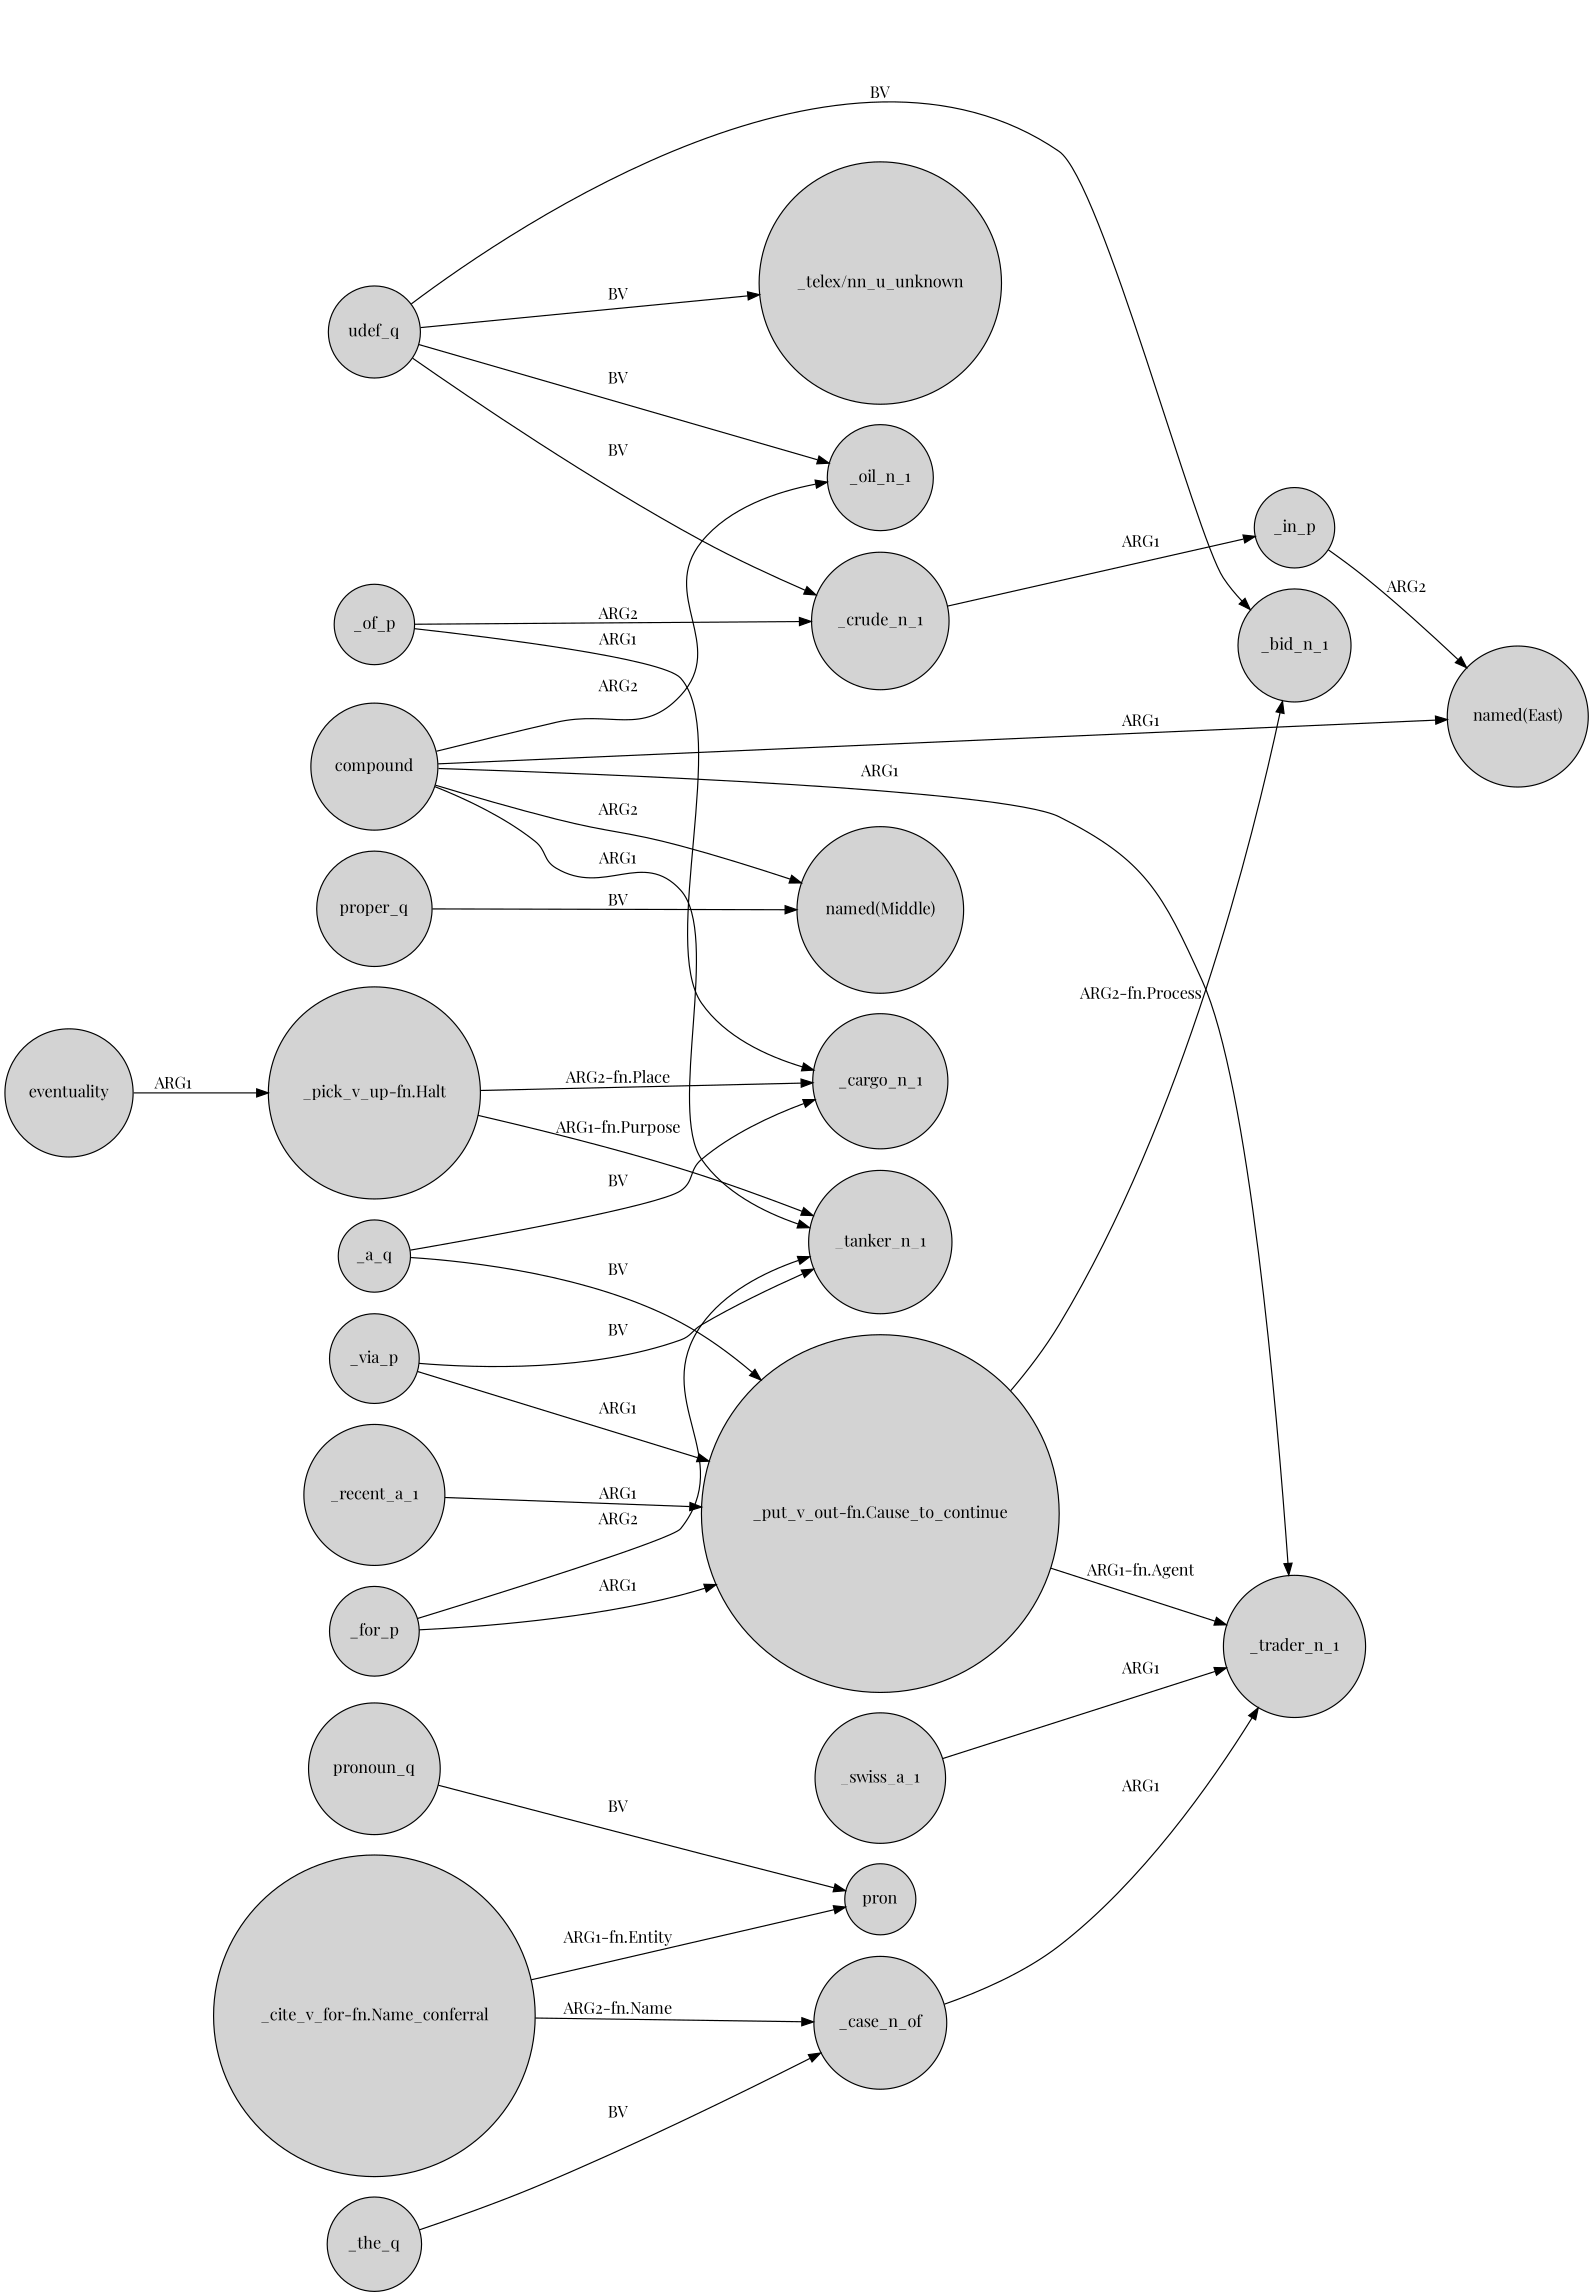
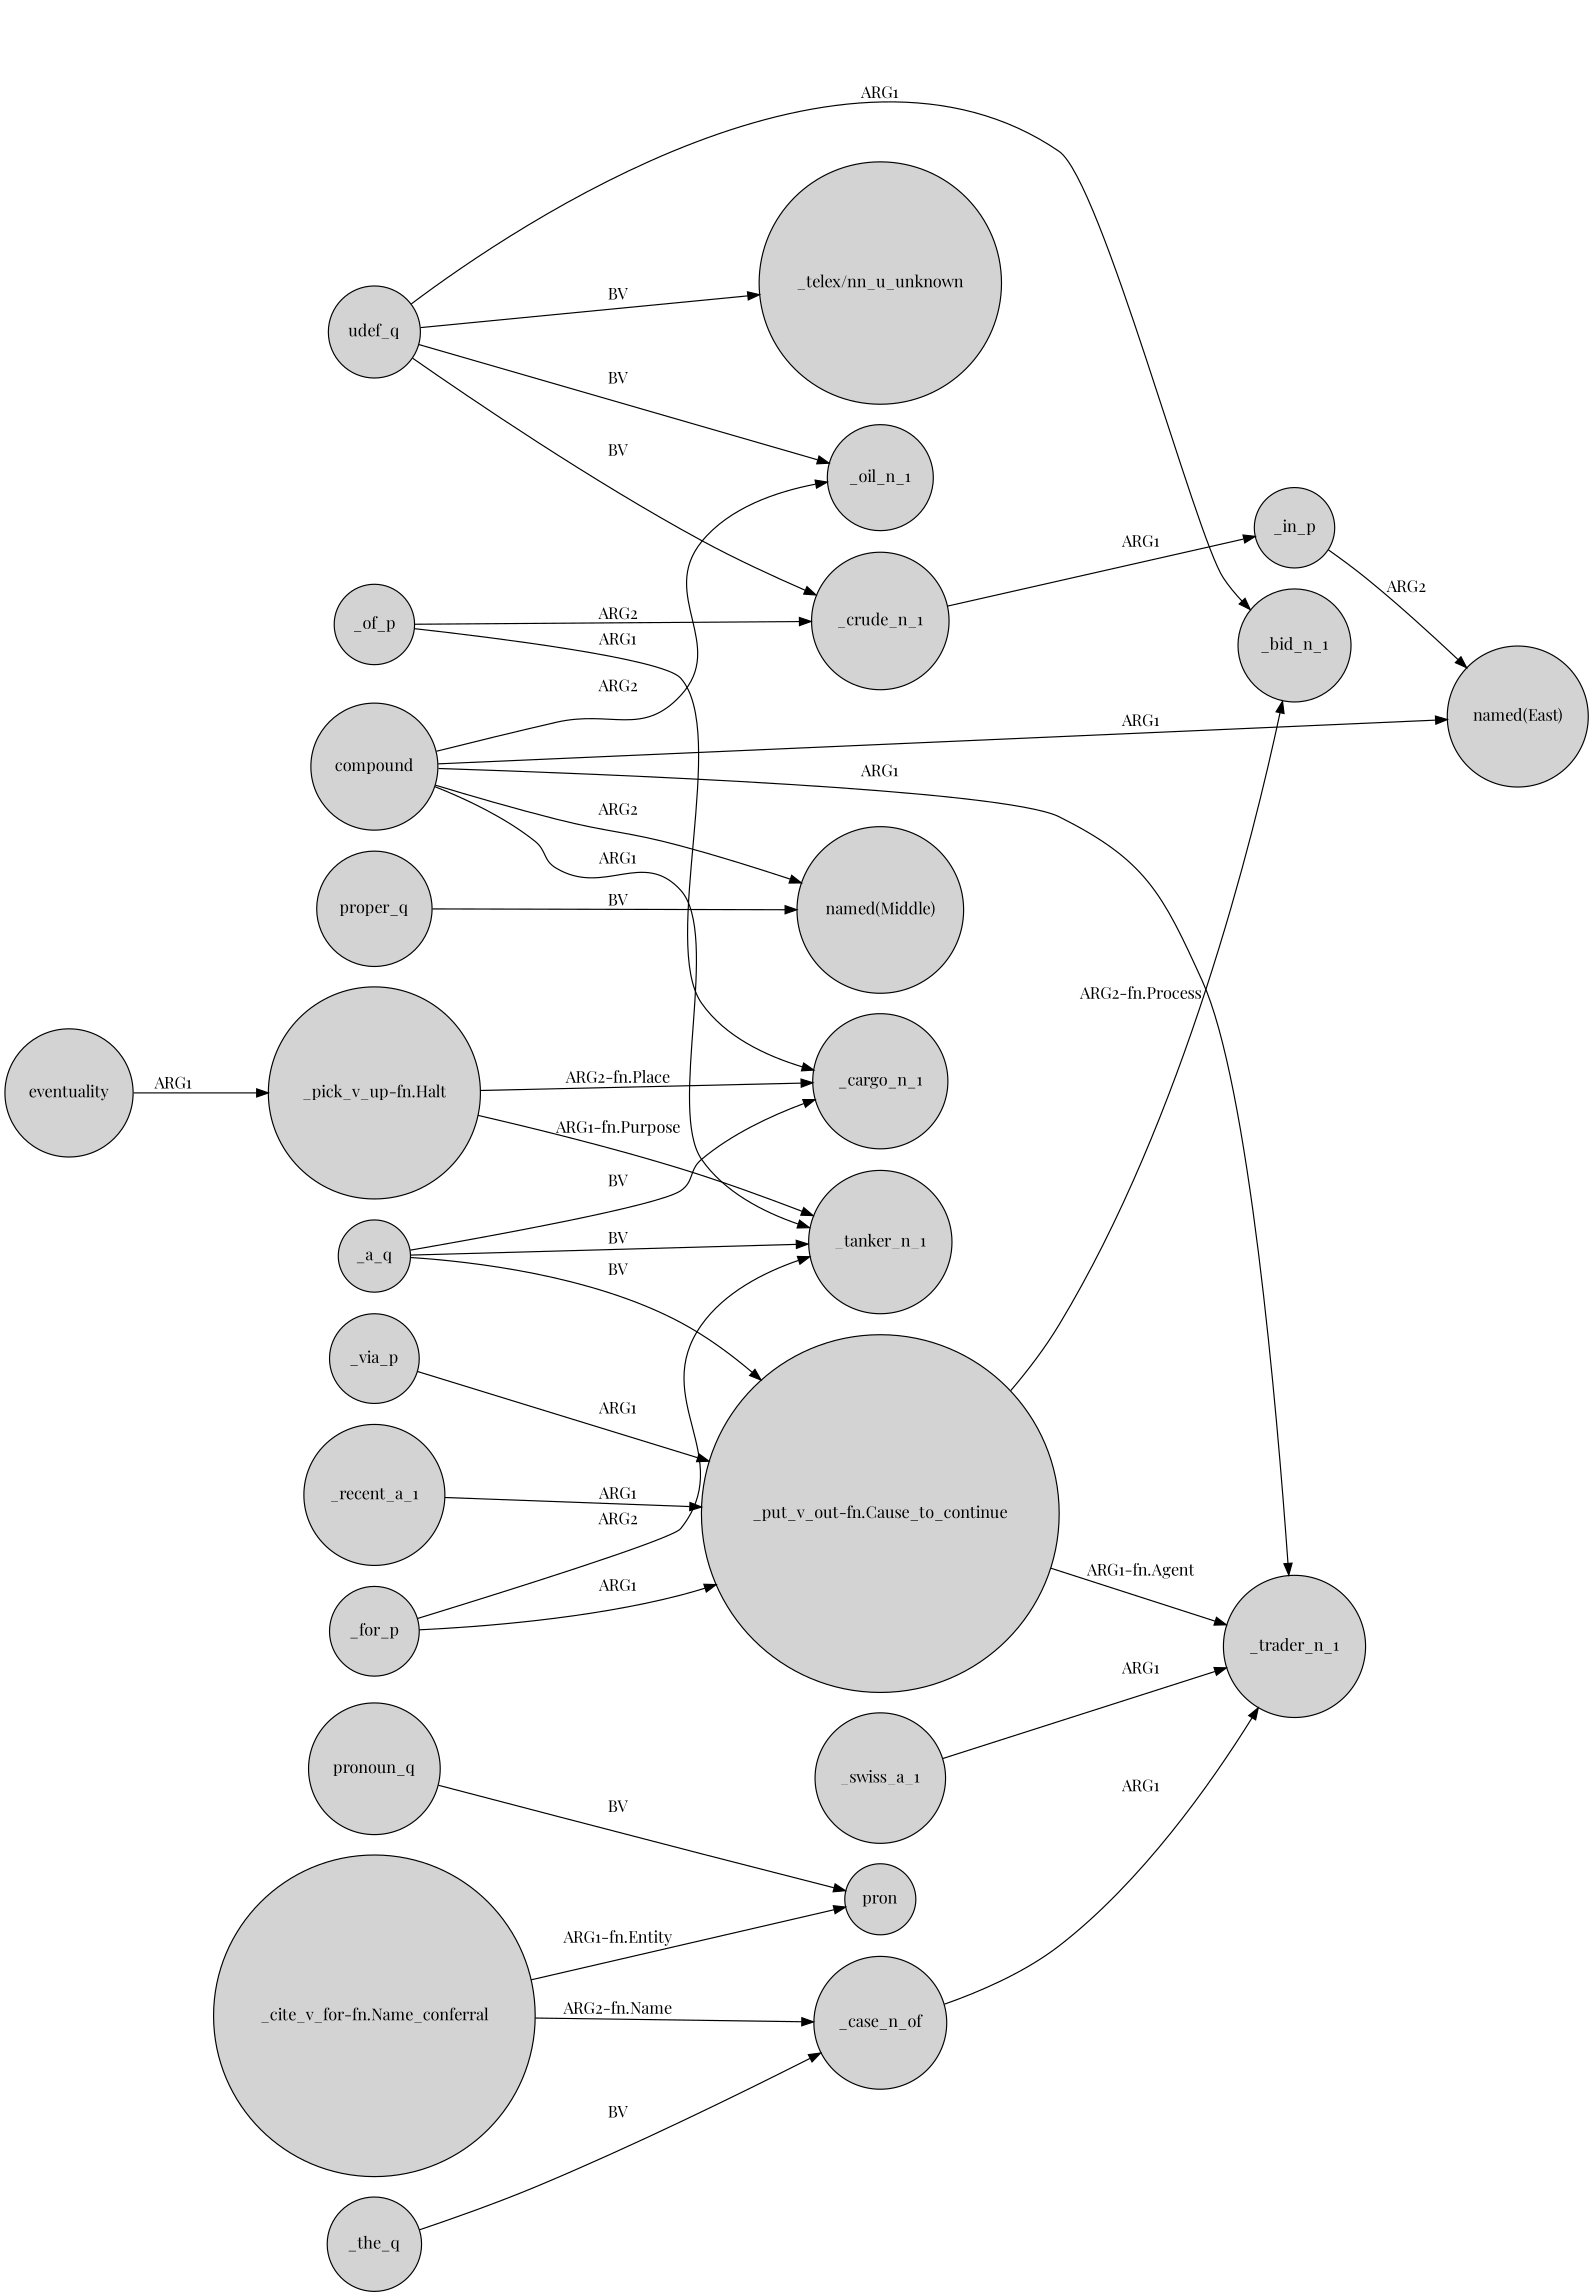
(880, 94) -> (880, 94)
(620, 1356) -> (604, 1250)
